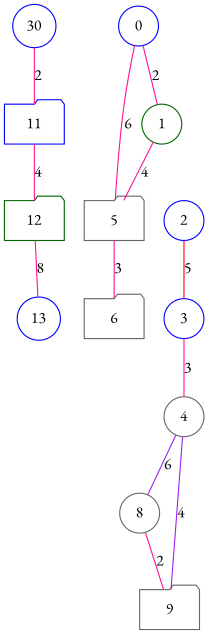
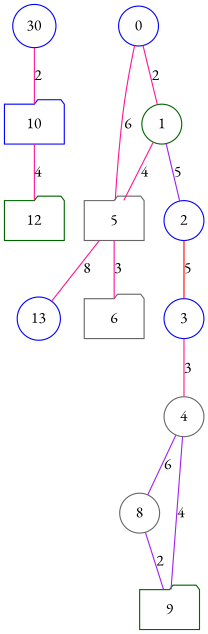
(34, 124) -> (34, 124)
none -> (173, 172)
(37, 269) -> (75, 271)
(154, 561) -> (154, 561)
(170, 610) -> (170, 610)
